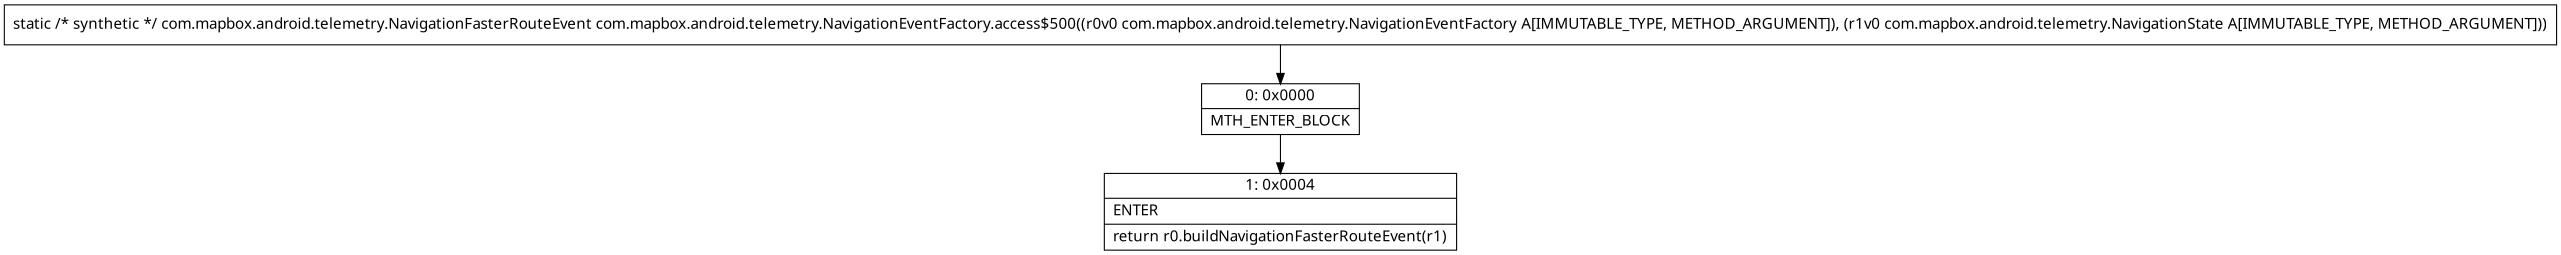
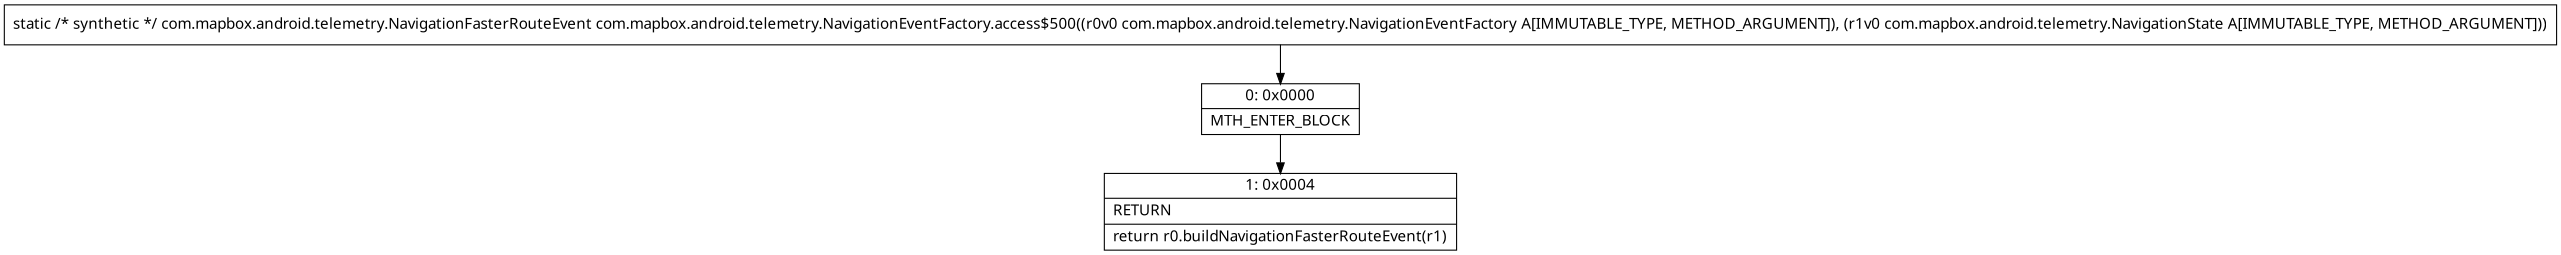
(1136, 211) -> (1143, 211)
